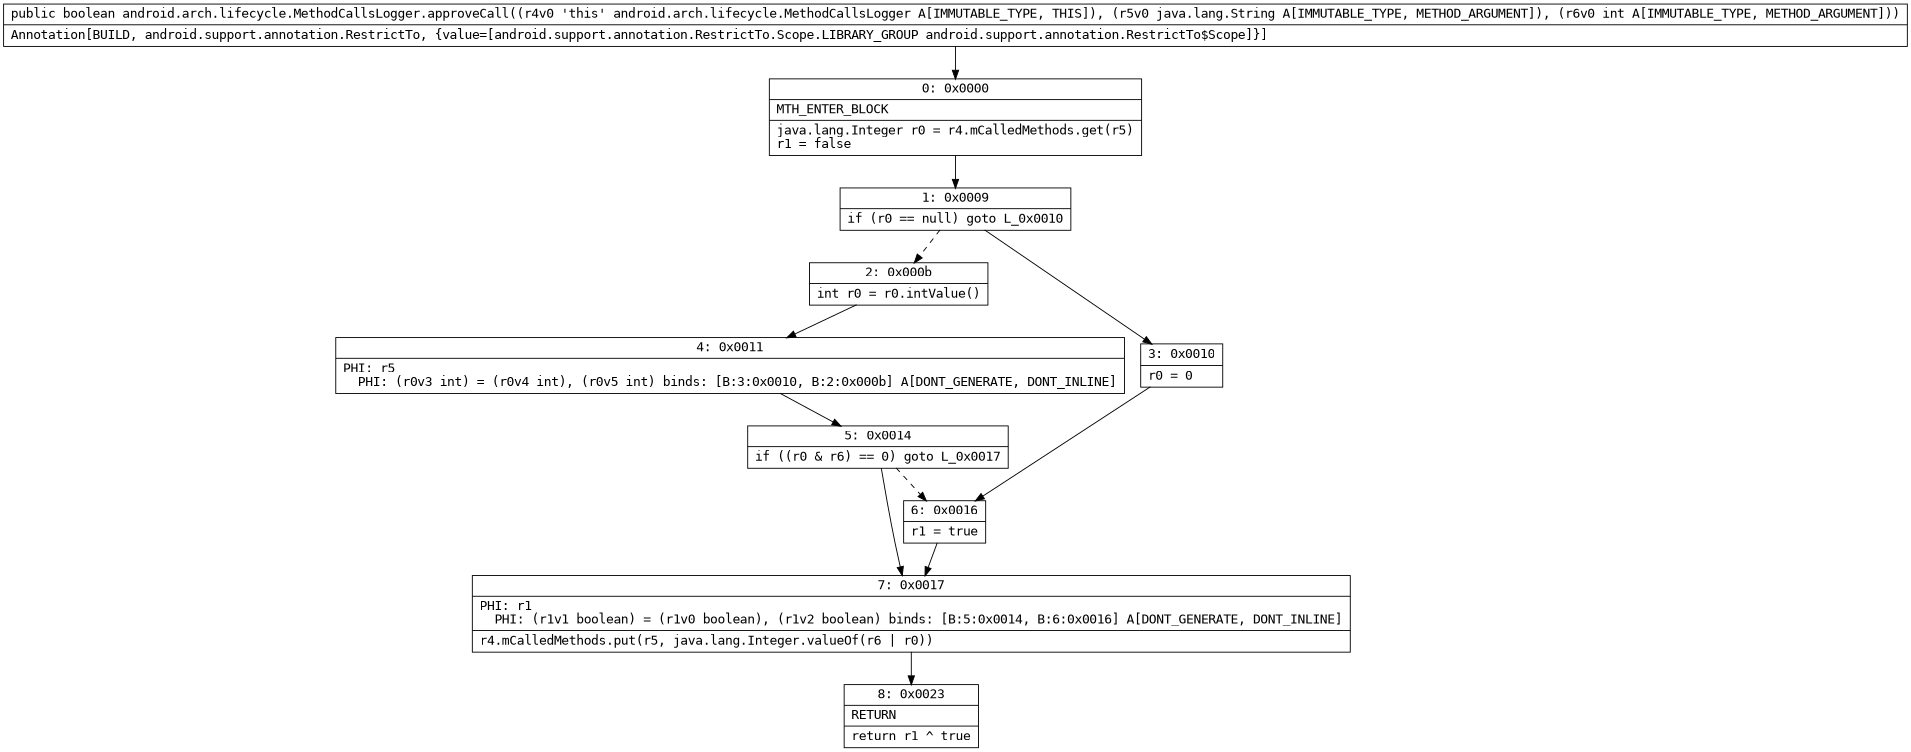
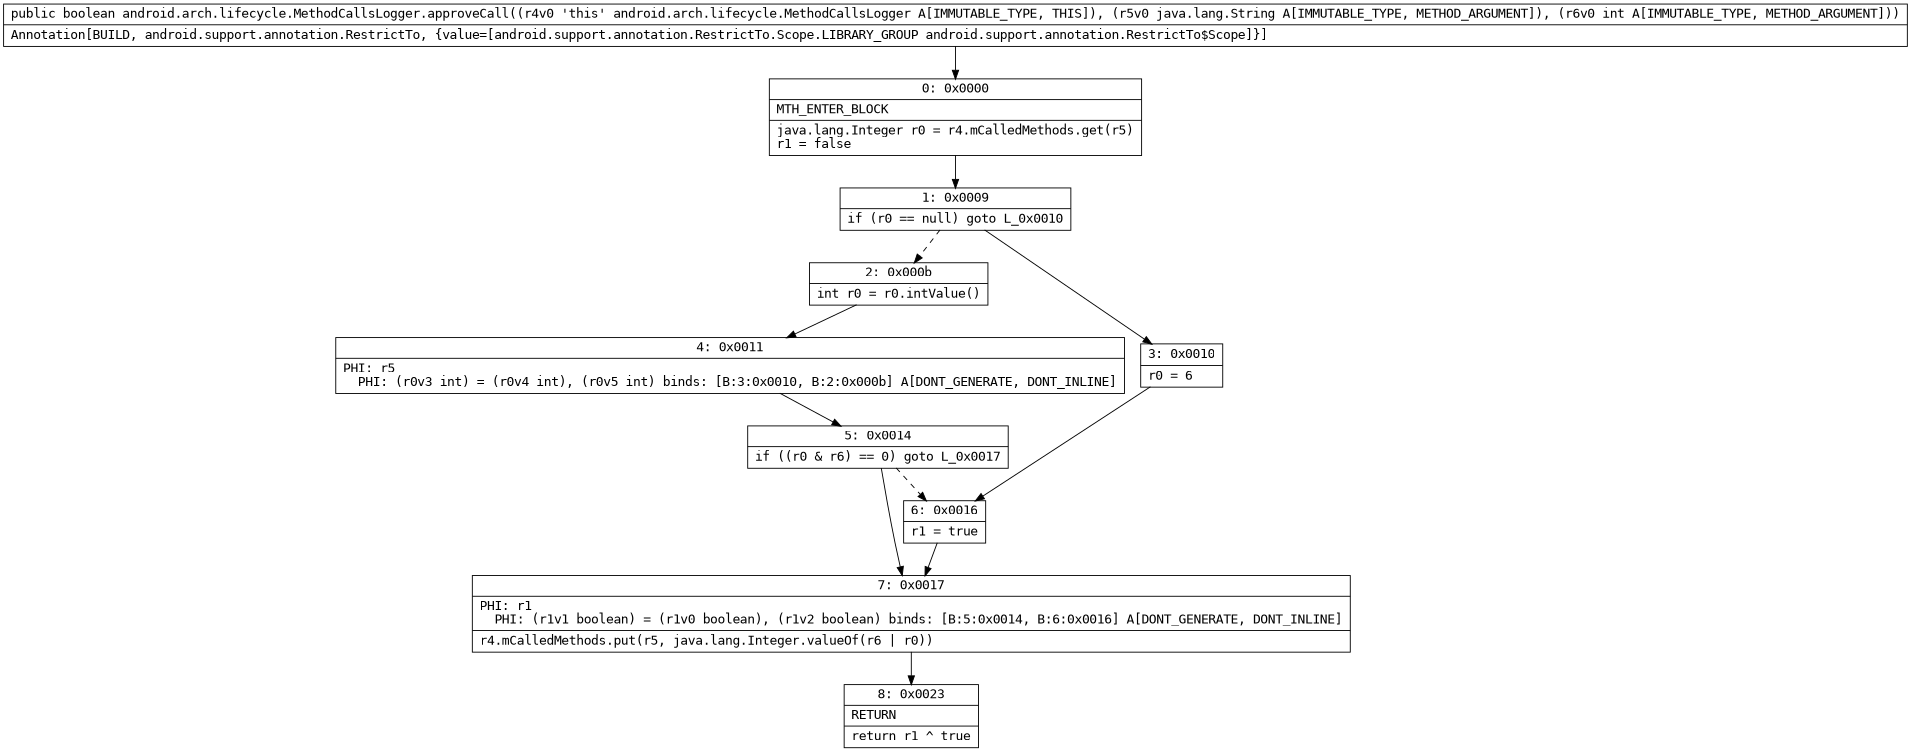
(1170, 376) -> (1170, 376)
